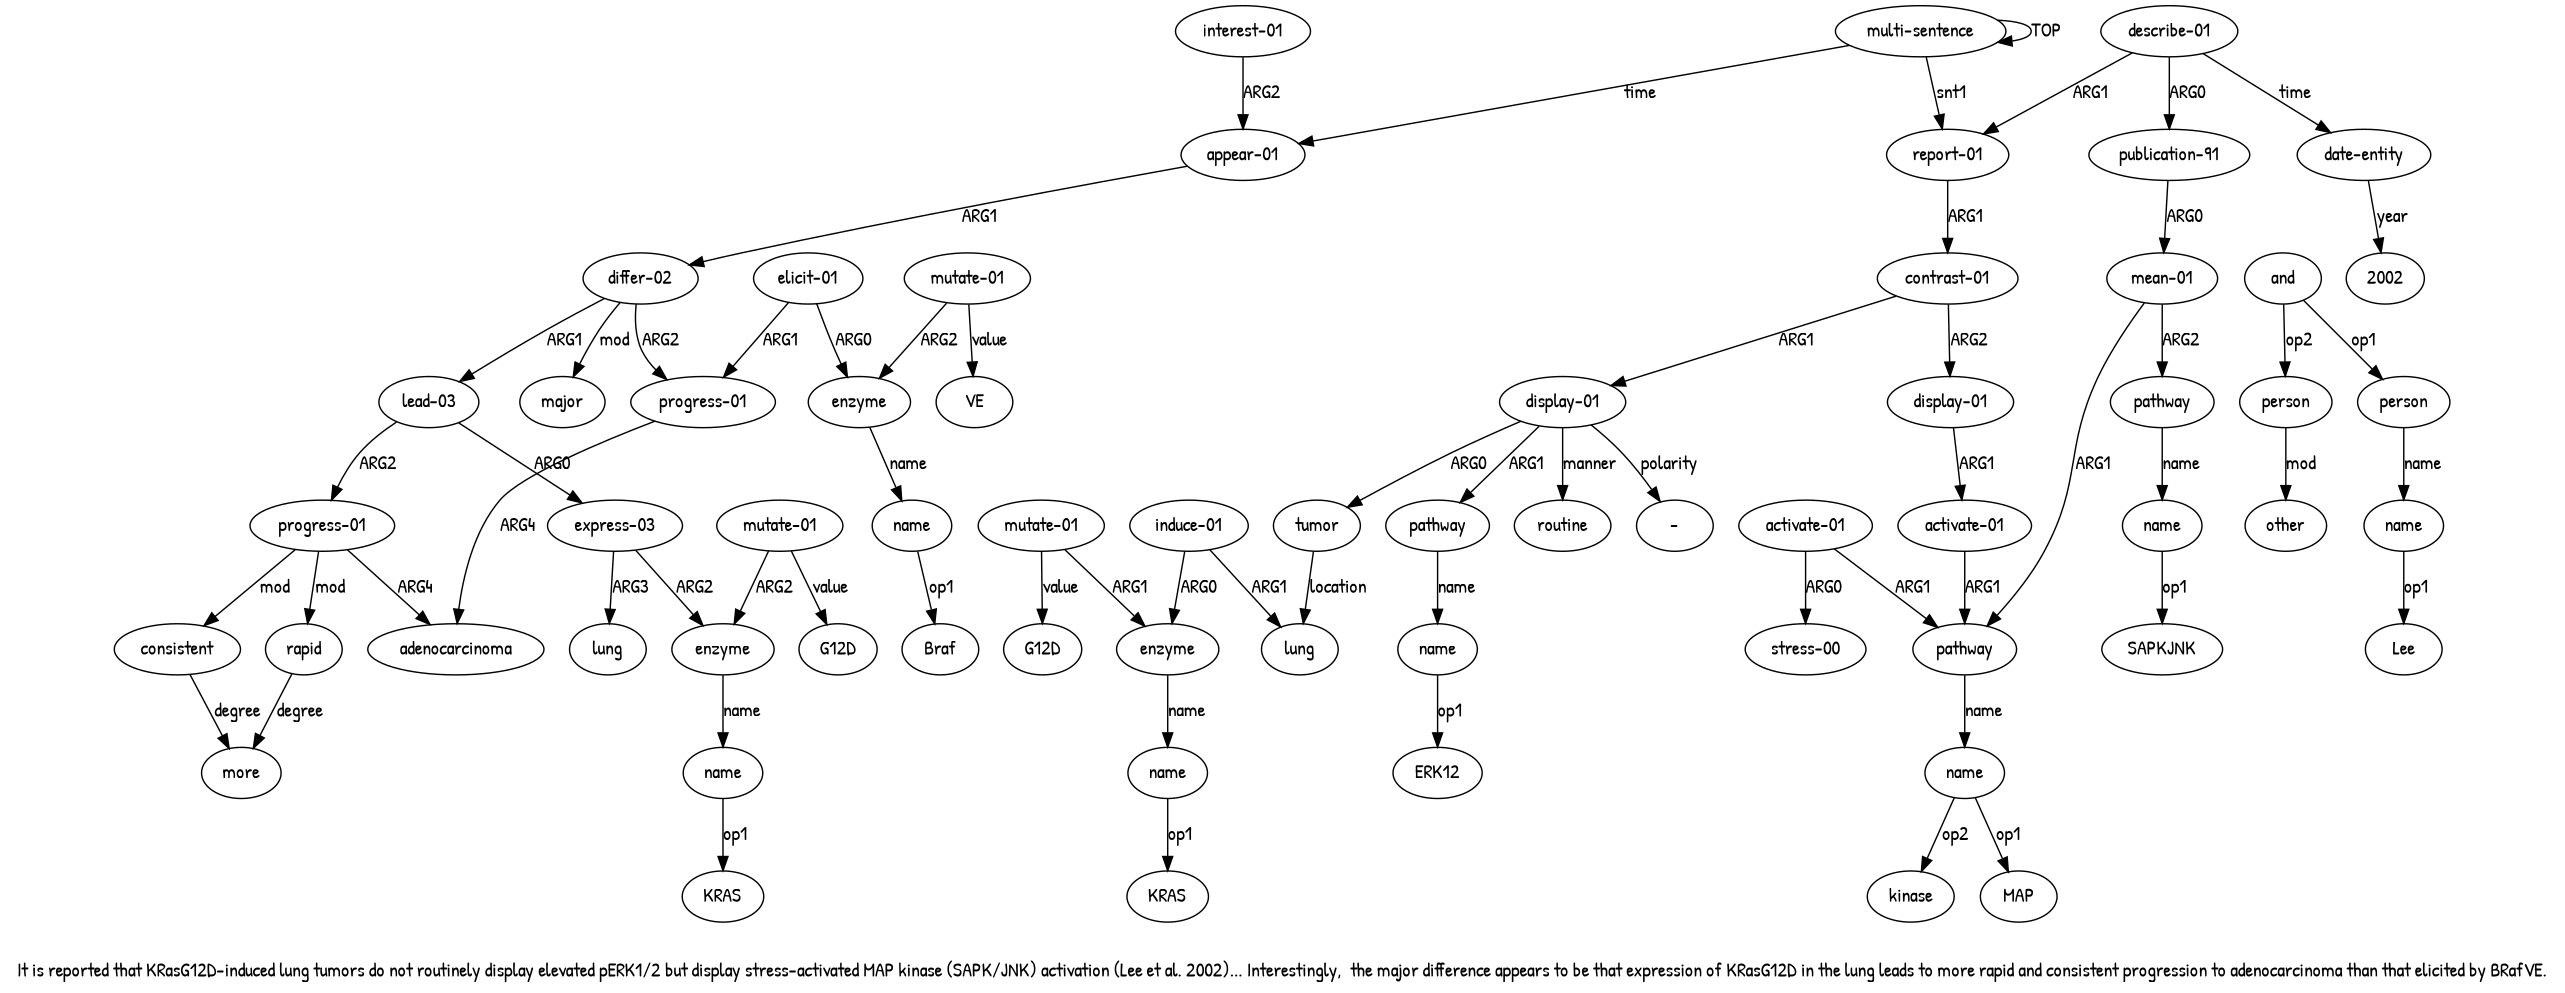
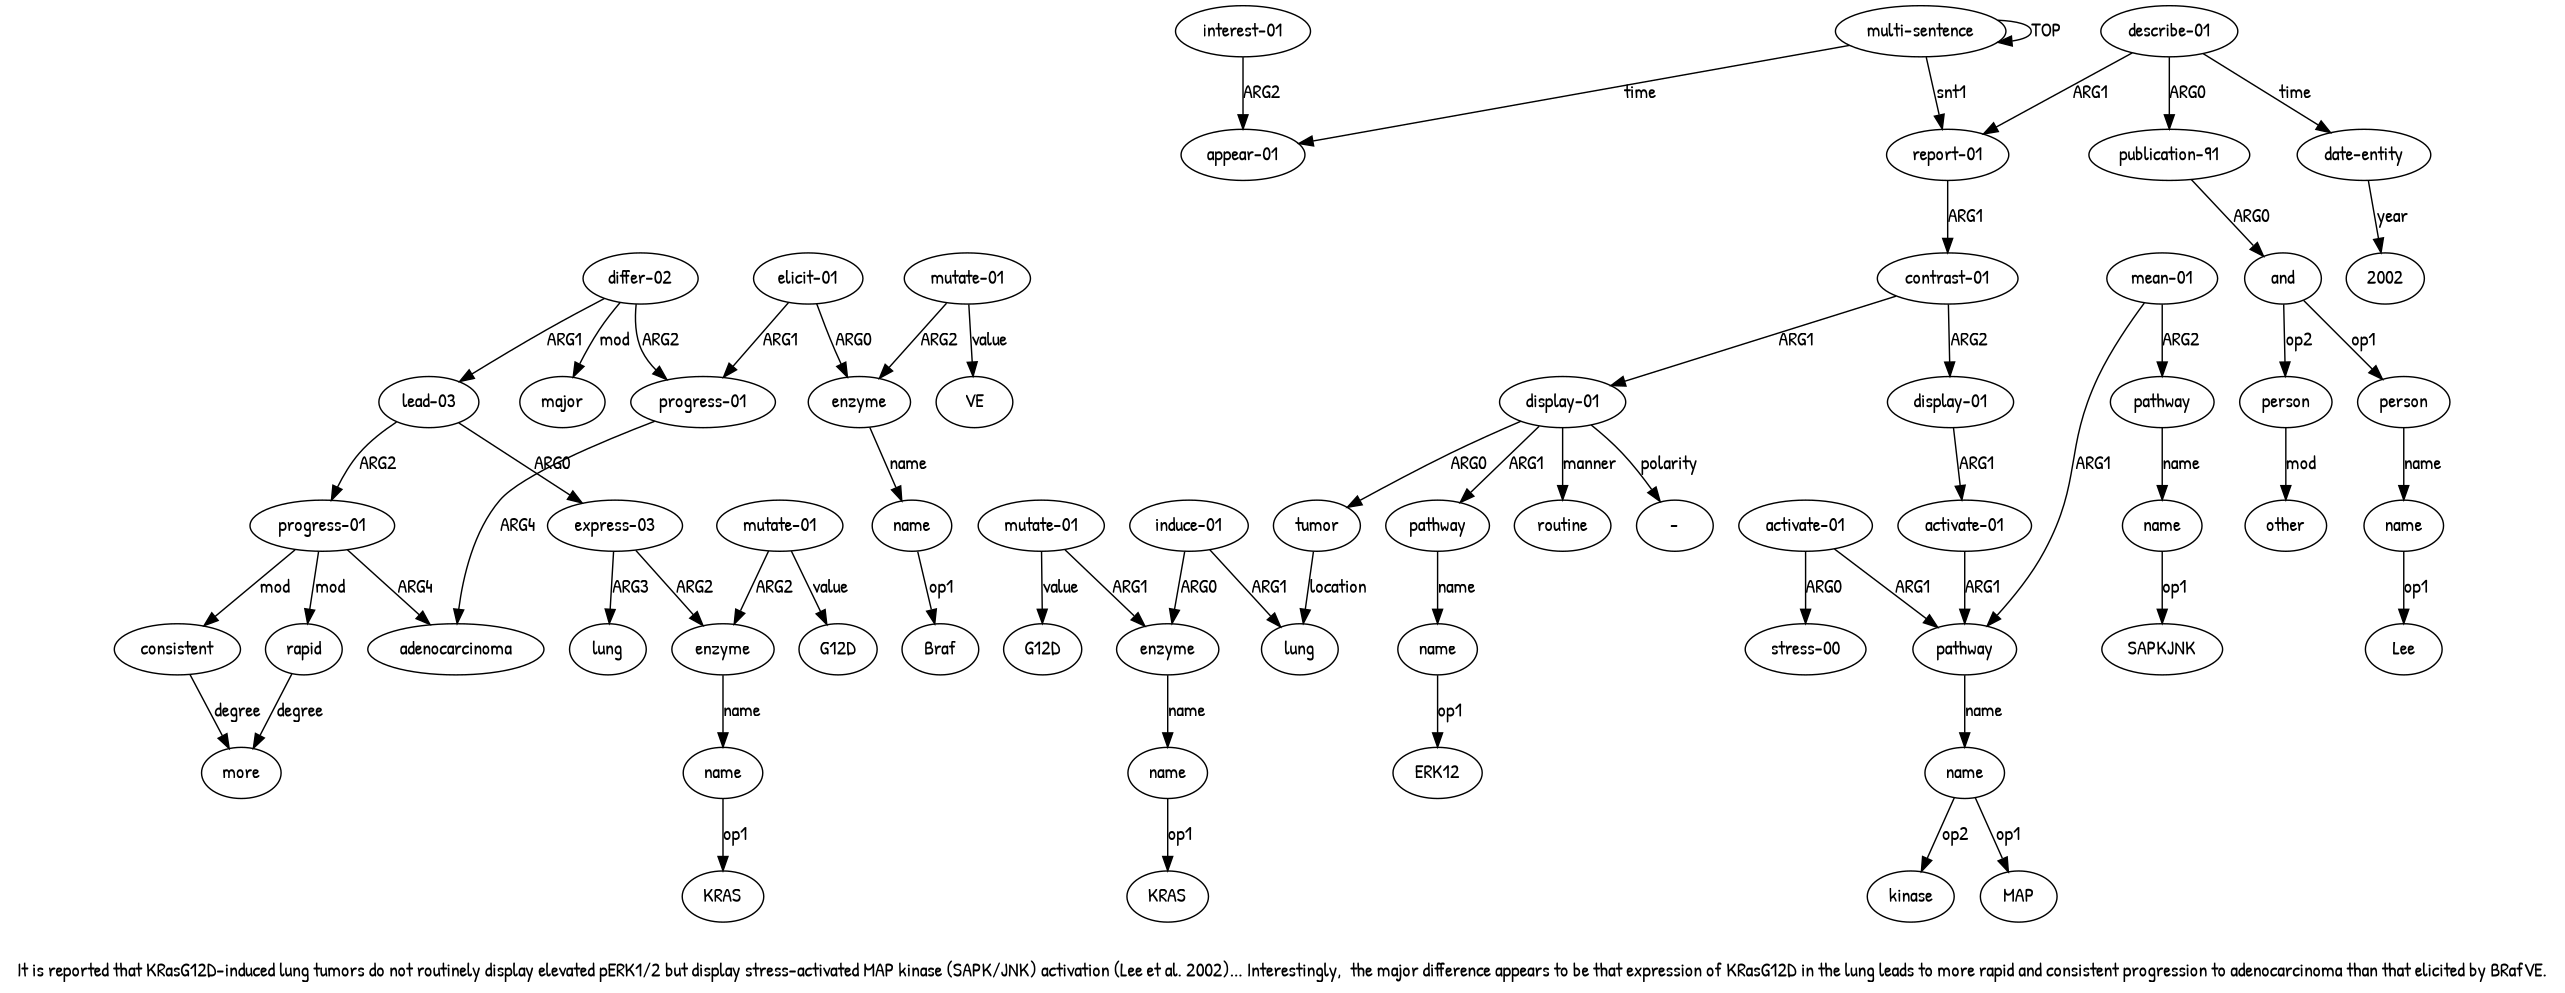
(2166, 210) -> (2222, 213)
(945, 212) -> none
